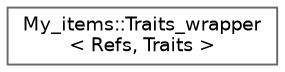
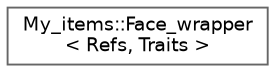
(142, 36) -> (138, 36)
